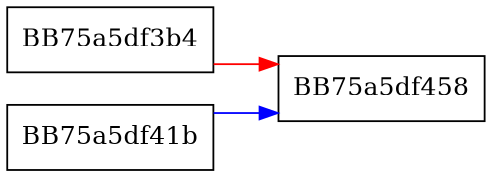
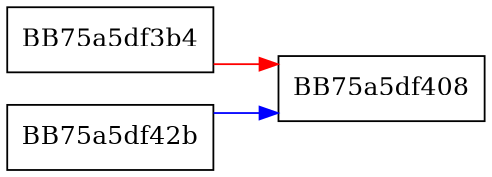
(382, 89) -> (382, 89)
(110, 137) -> (110, 137)
